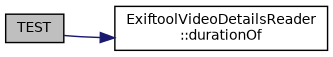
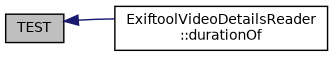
(82, 37) -> (96, 19)
